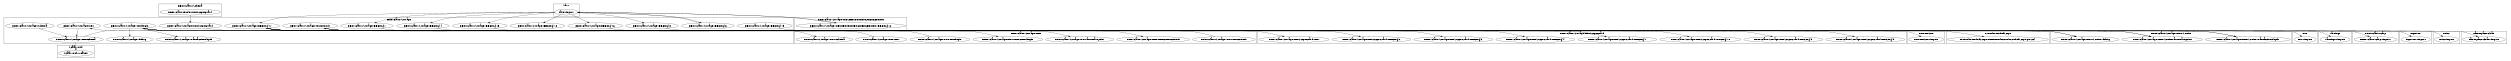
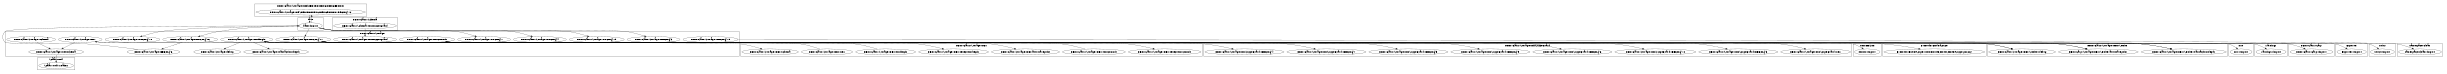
(190, 12) -> (365, 26)
(639, 14) -> (173, 45)
(449, 30) -> (428, 43)
(1926, 40) -> (1867, 52)
(2162, 40) -> (2098, 52)
